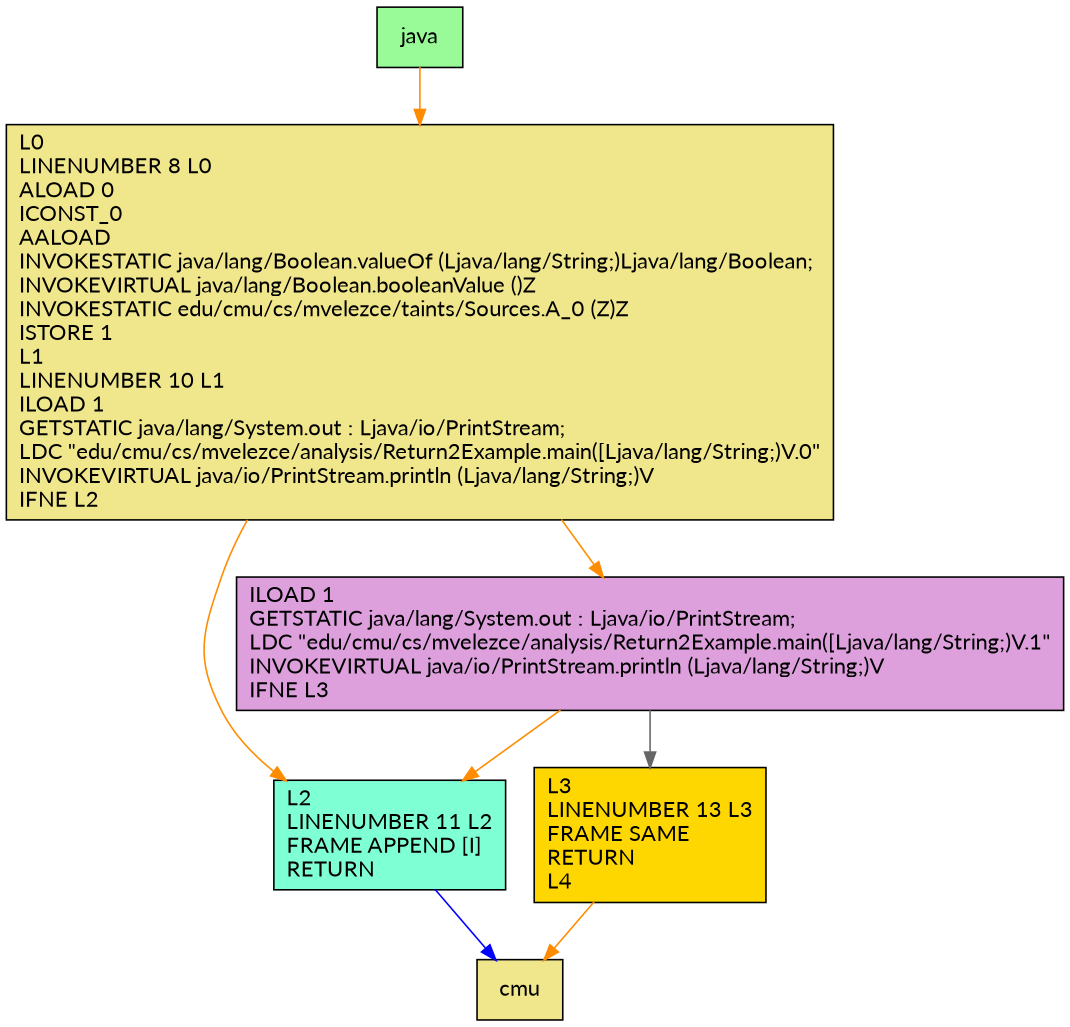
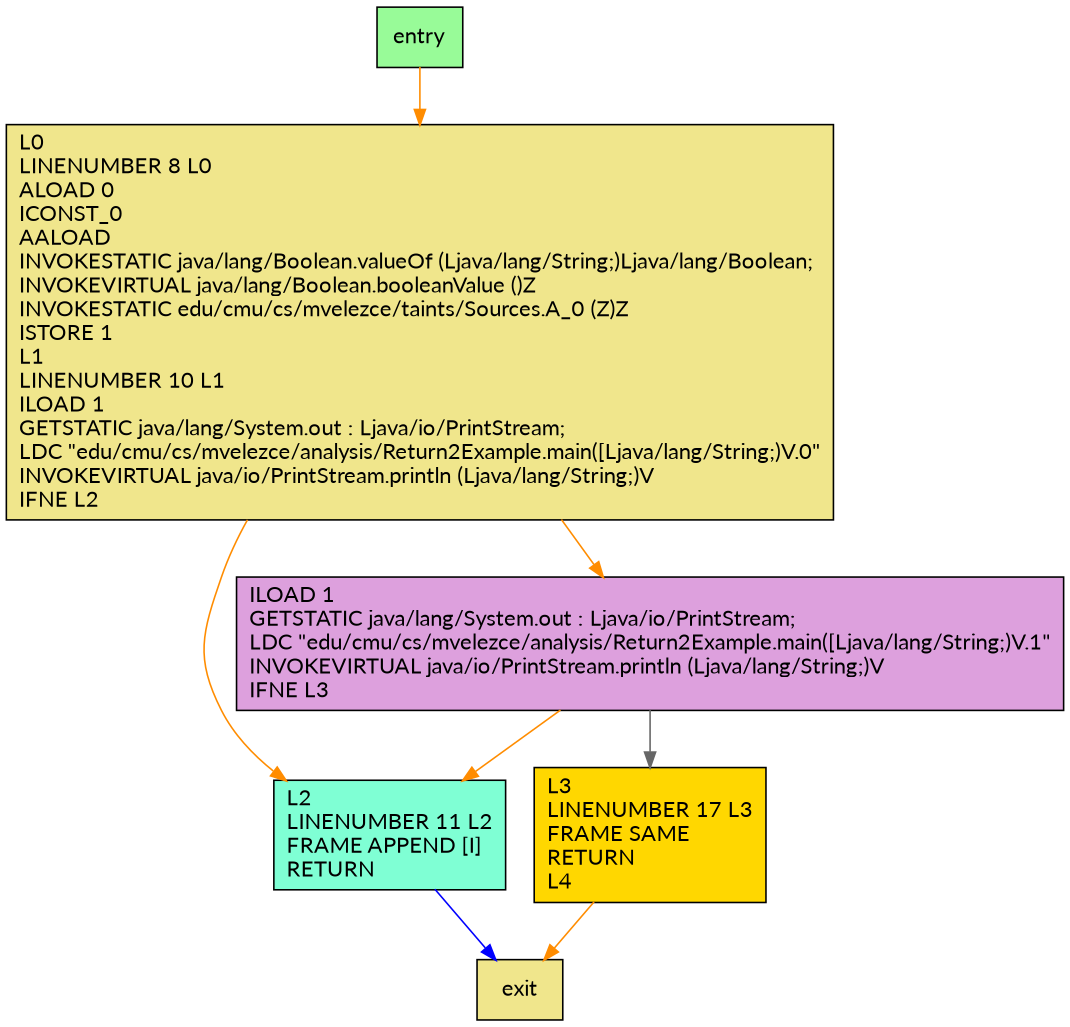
(420, 37) -> (420, 37)
(650, 835) -> (650, 835)
(520, 990) -> (520, 990)
